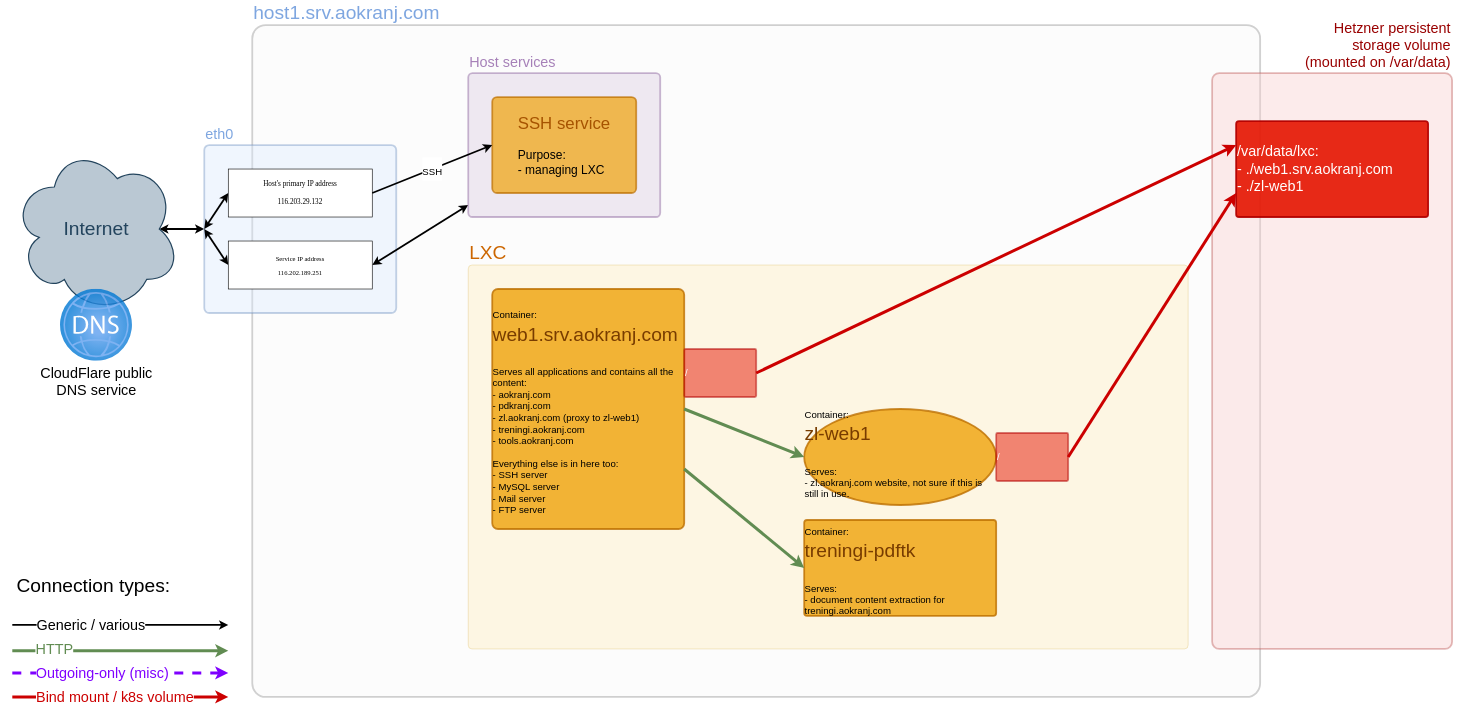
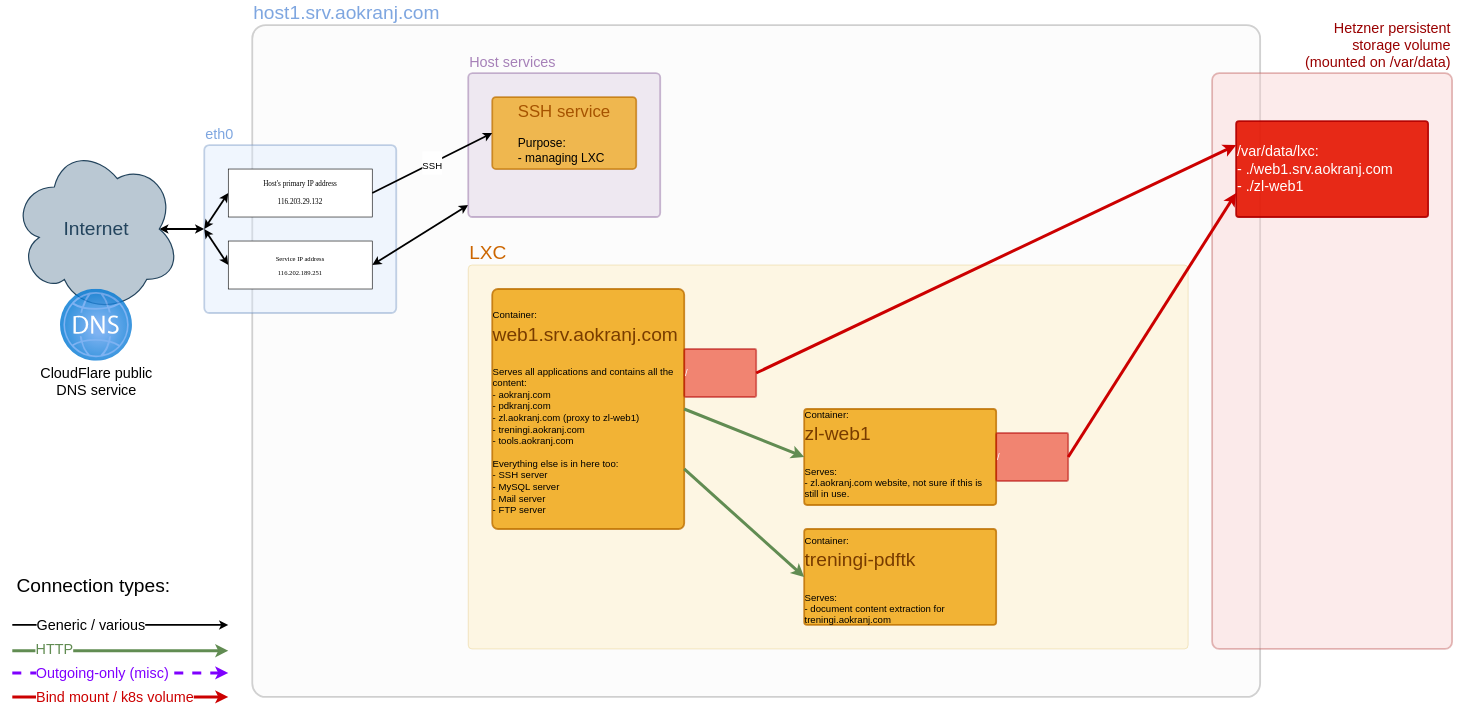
(564, 145) -> (564, 133)
(900, 457) -> (900, 457)
(900, 568) -> (900, 577)
